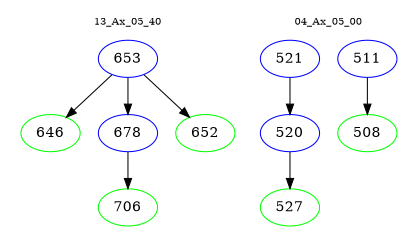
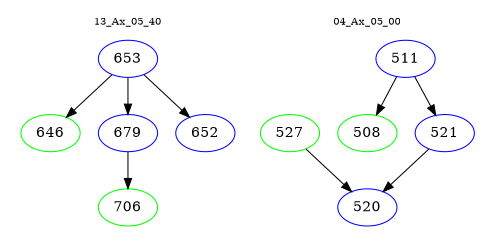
none -> (423, 91)
(128, 133) -> (128, 133)
(205, 133) -> (205, 133)
(290, 165) -> (325, 167)
